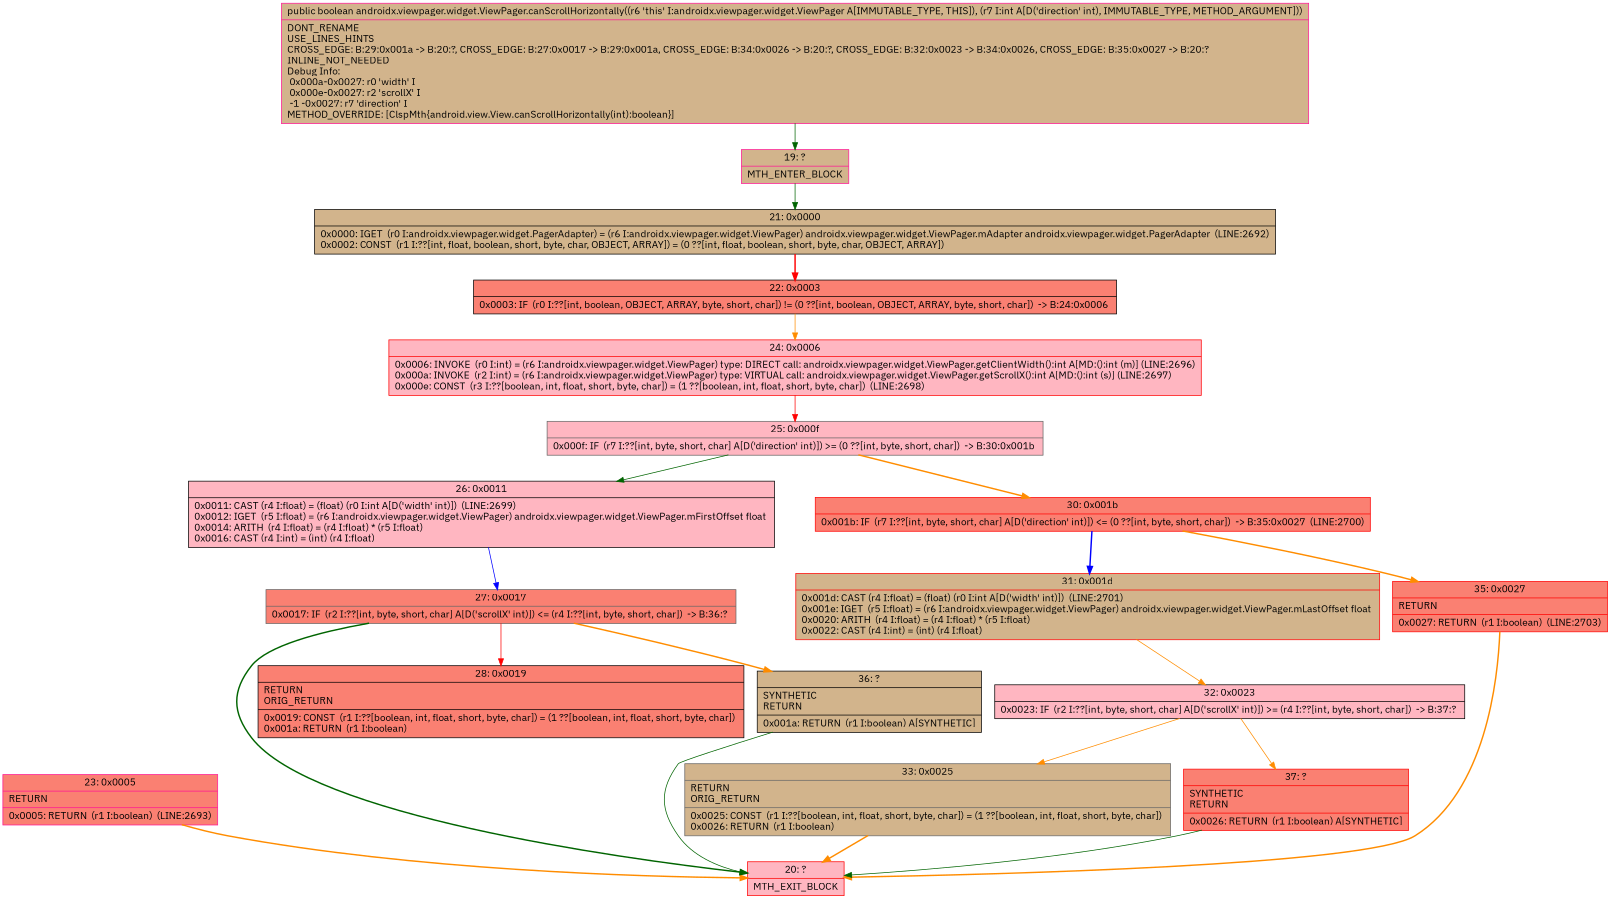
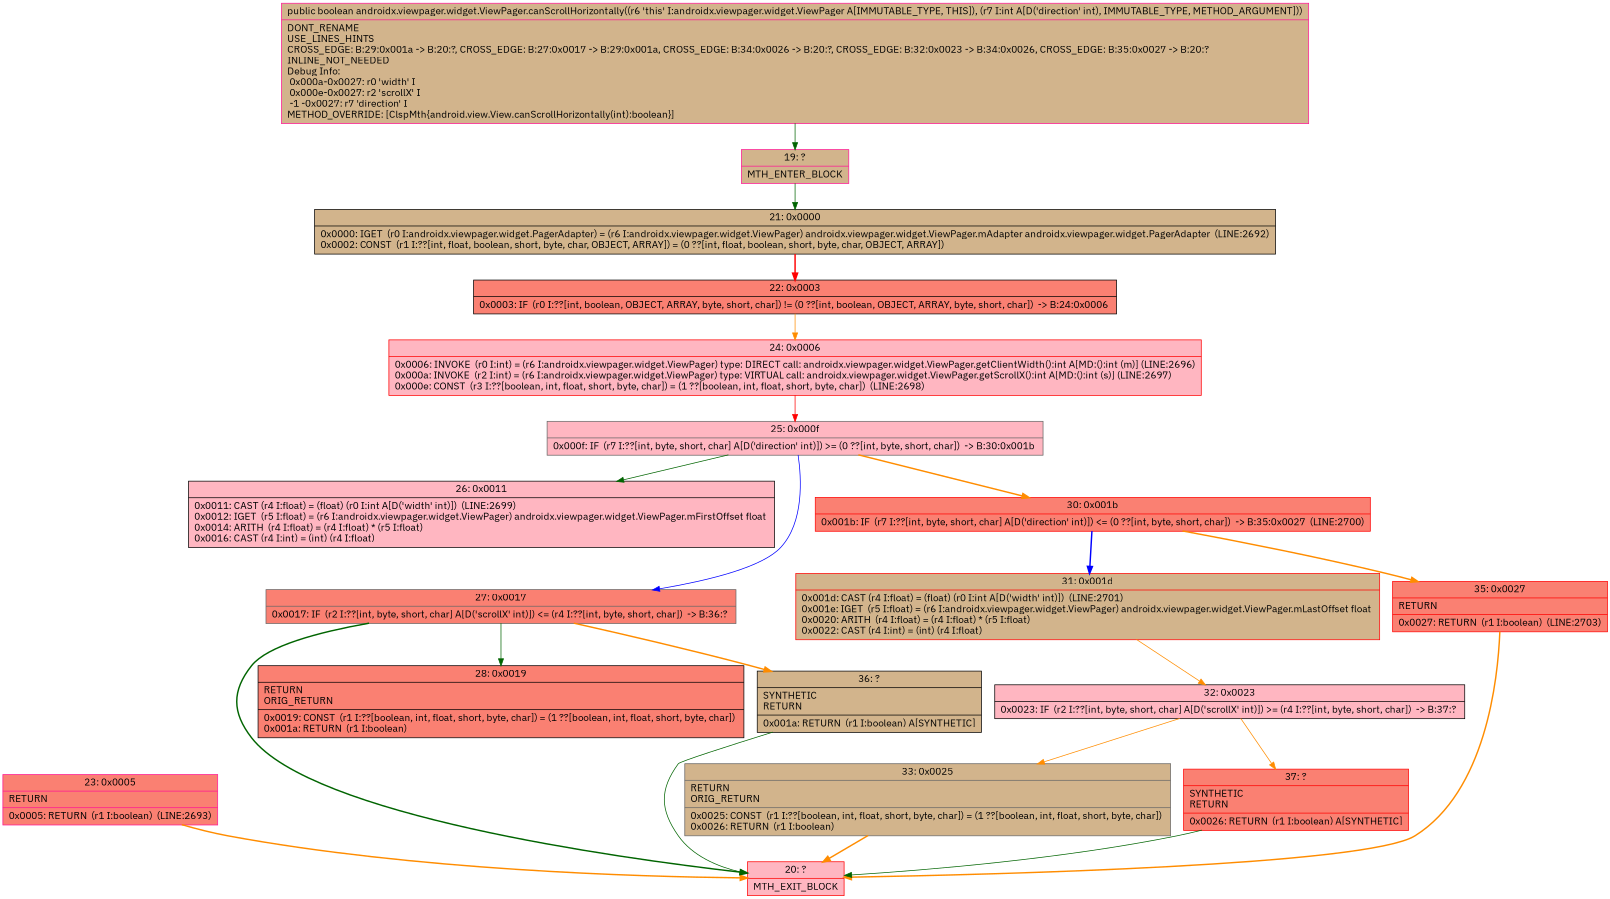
(492, 565) -> (768, 557)
(501, 641) -> (501, 641)
